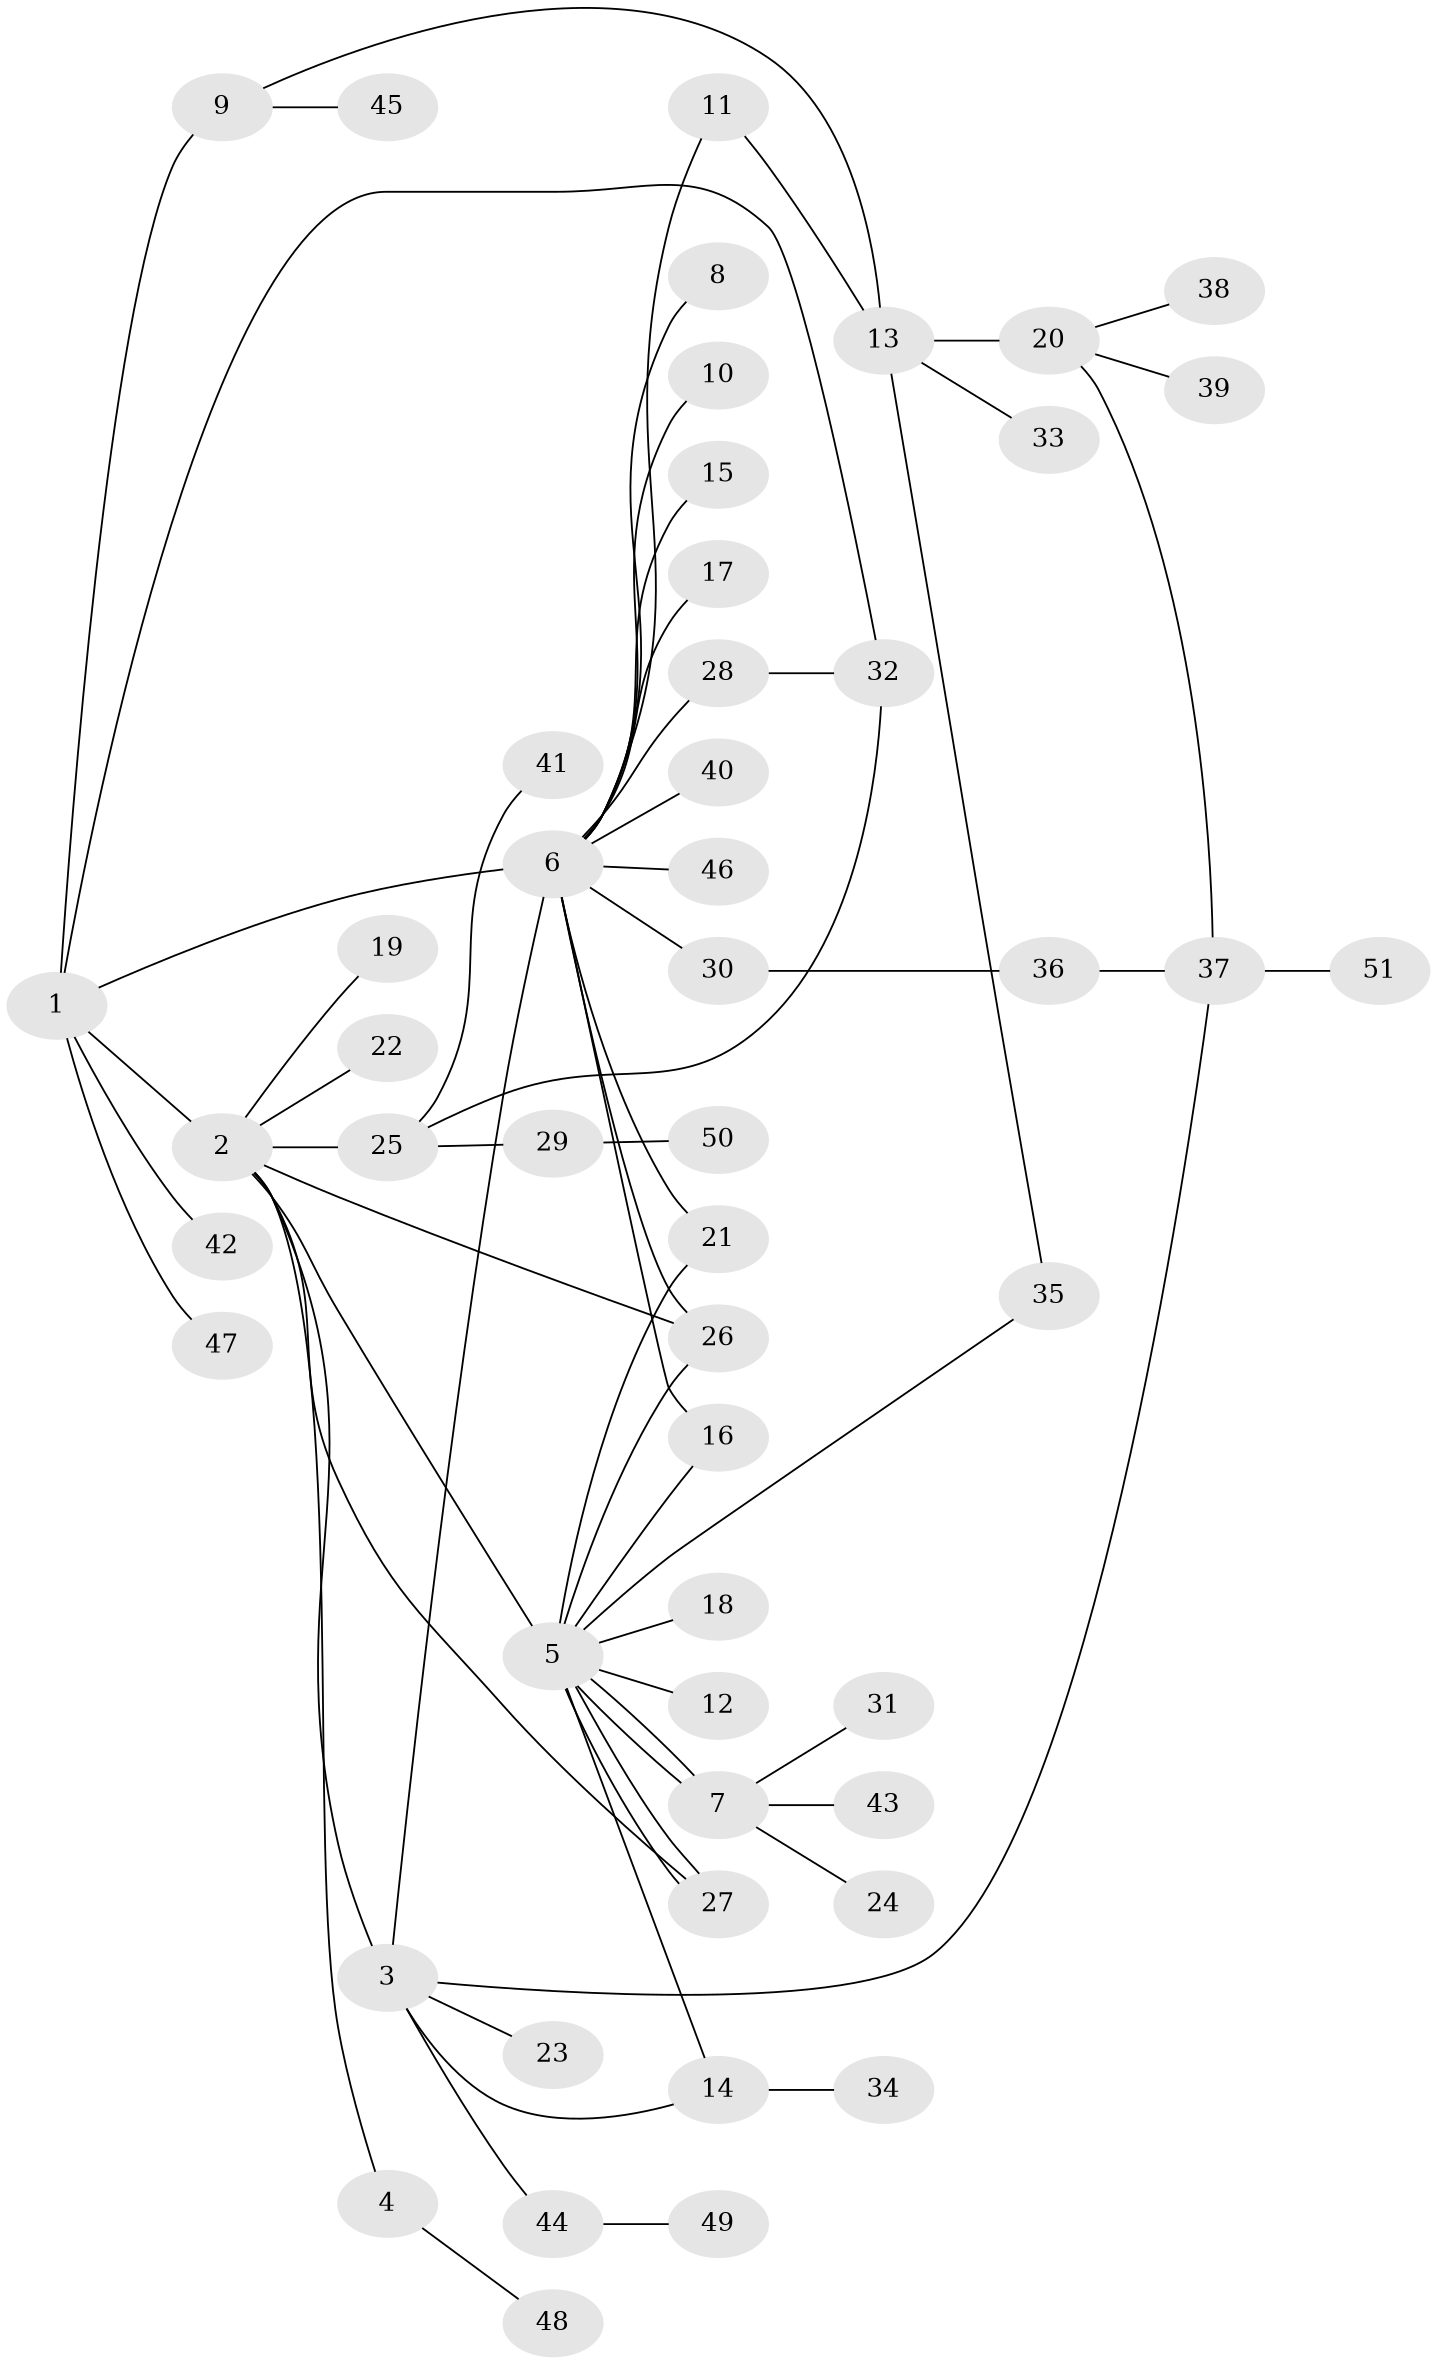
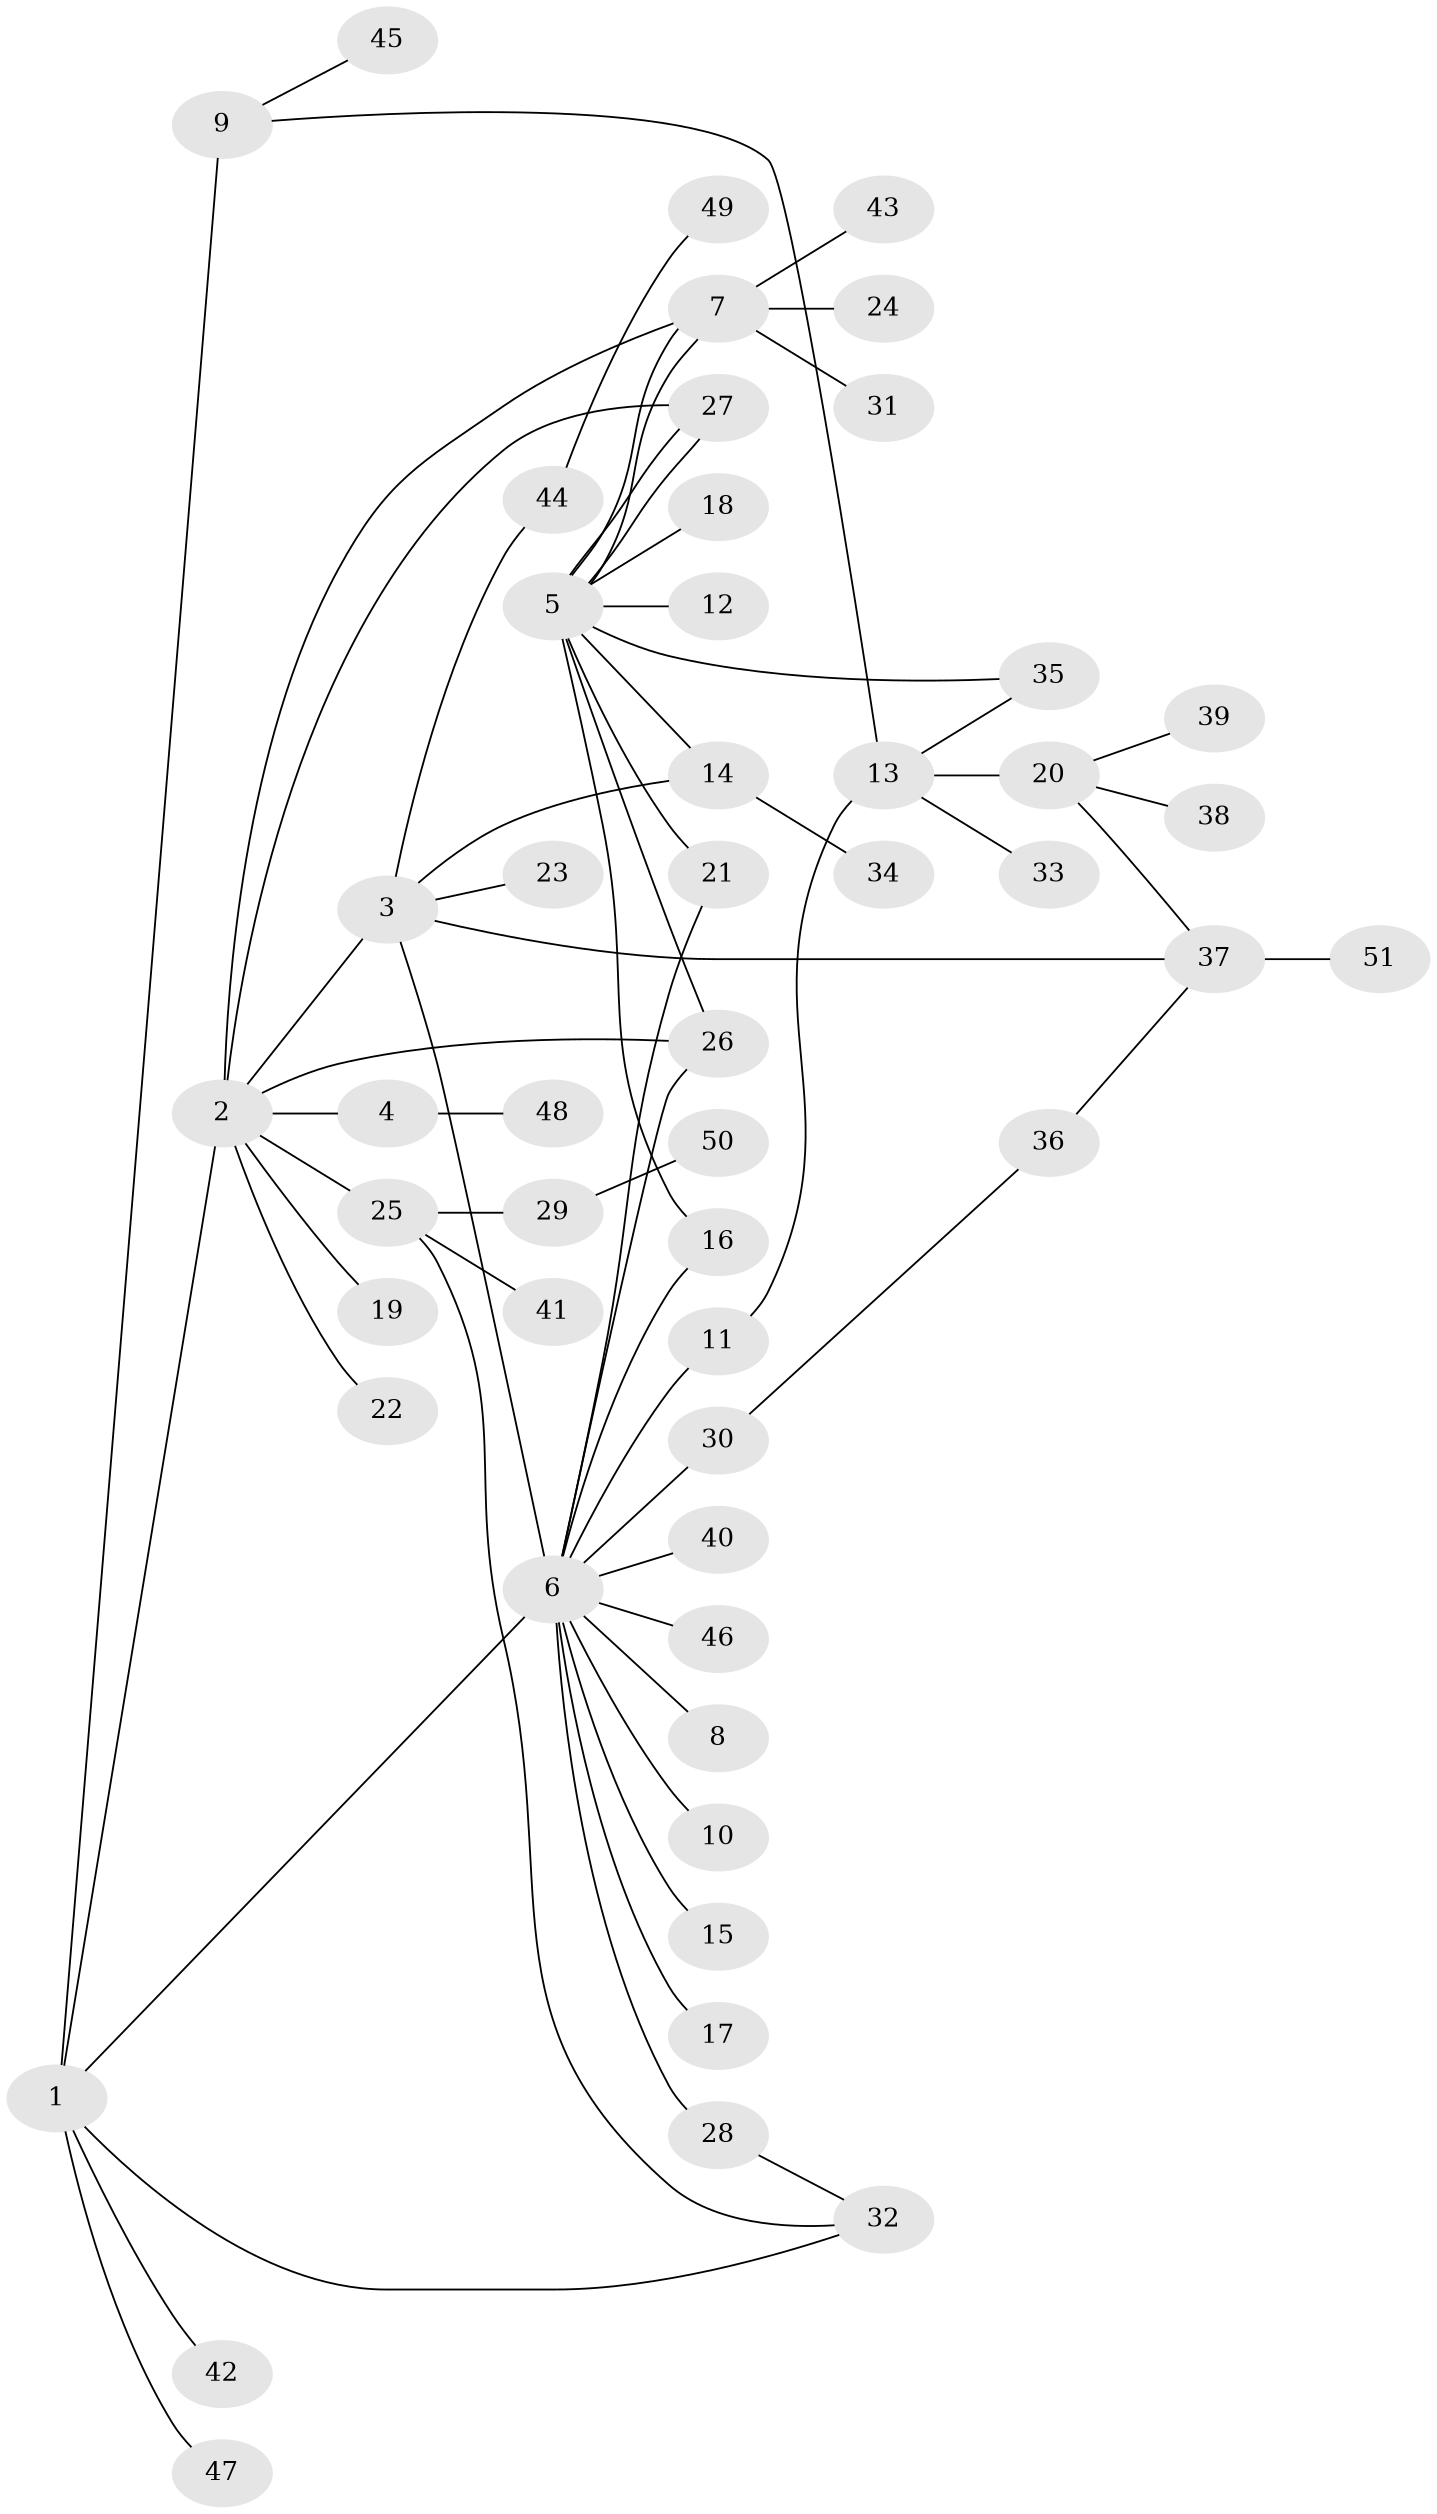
(392, 1400) -> (317, 616)
